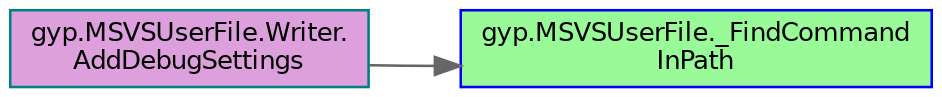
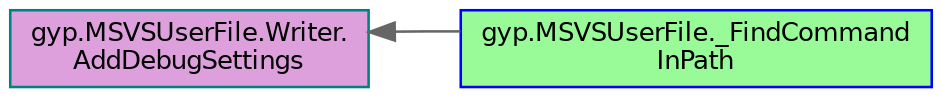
(402, 66) -> (428, 31)
